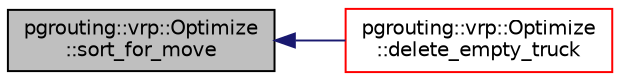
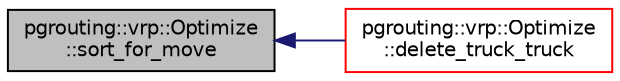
(479, 40) -> (479, 40)
